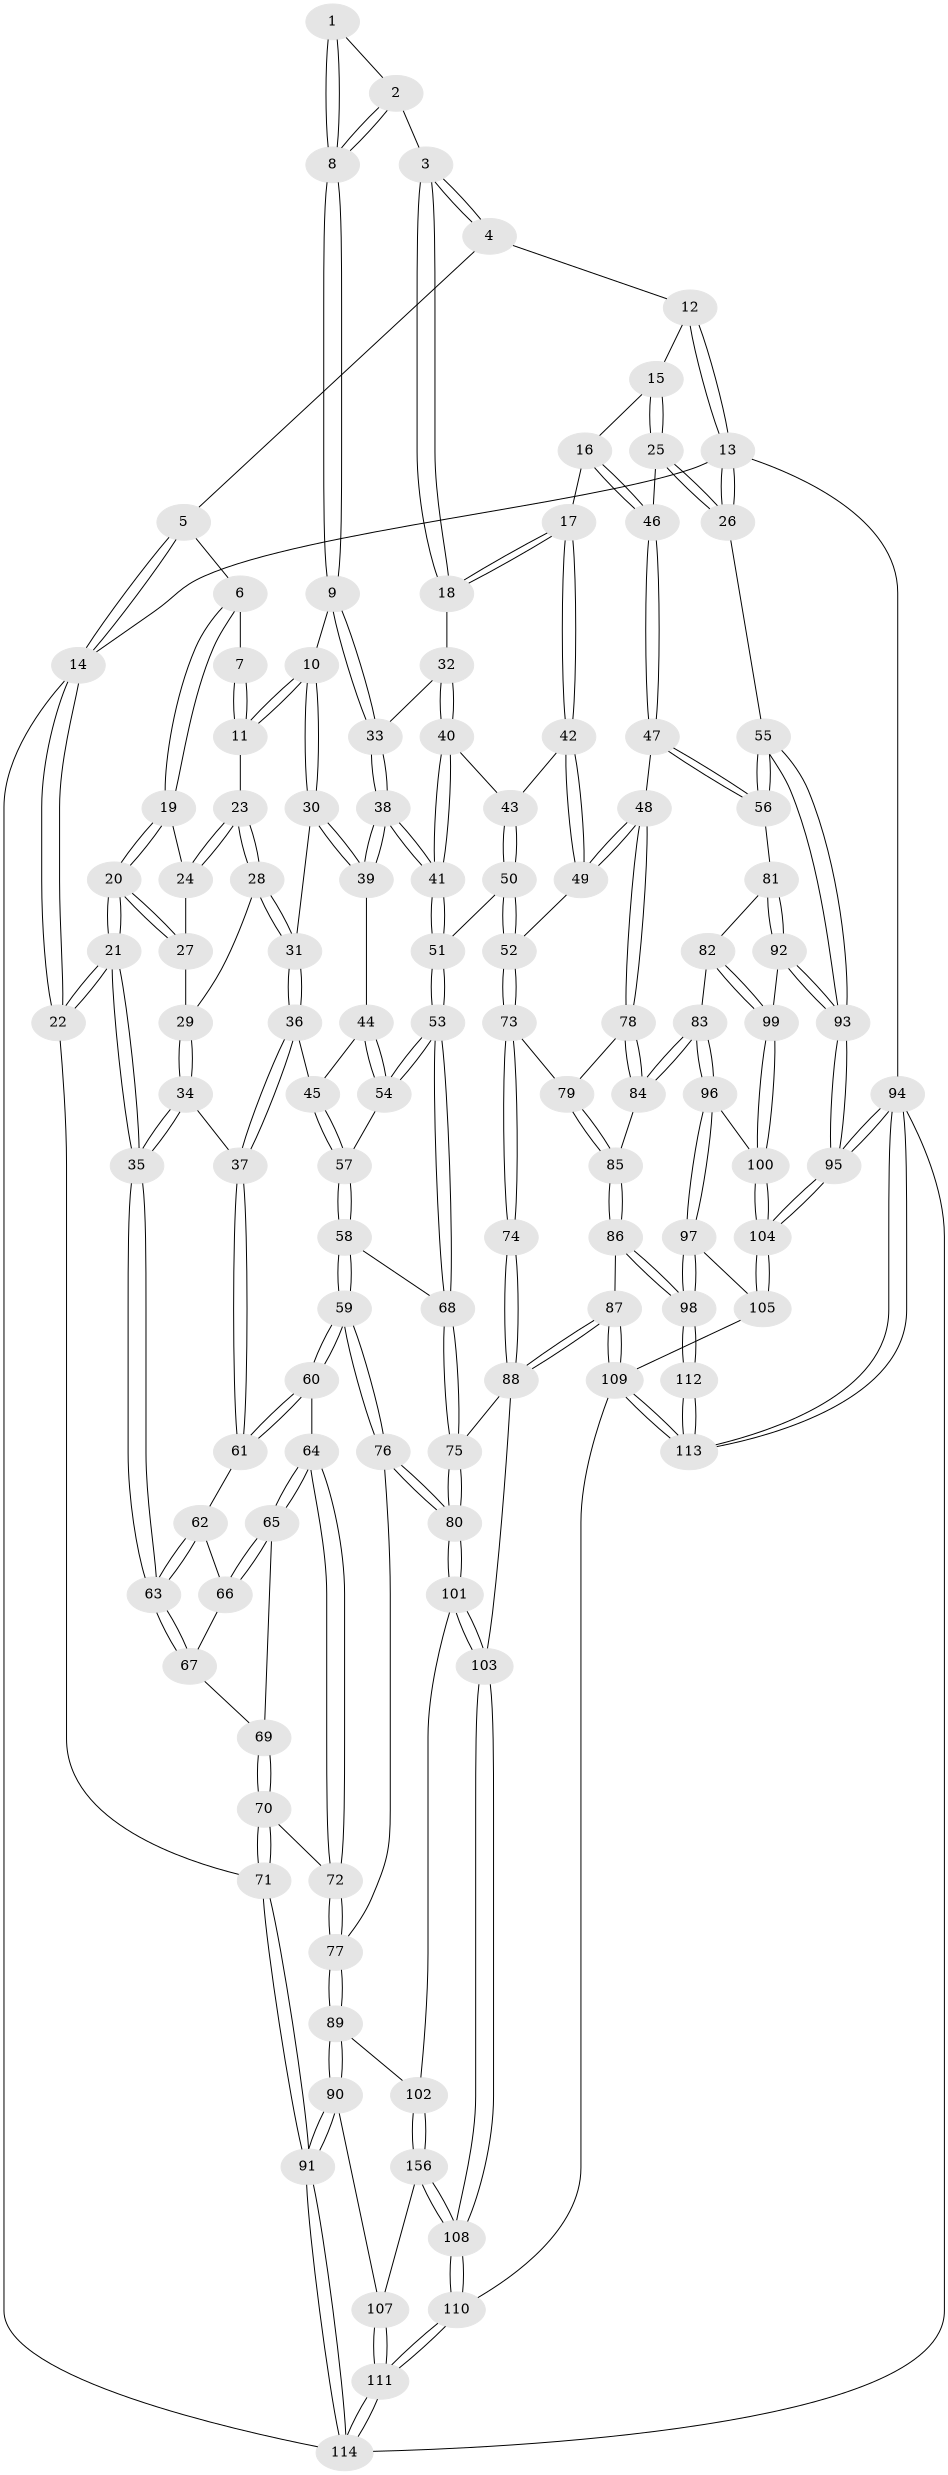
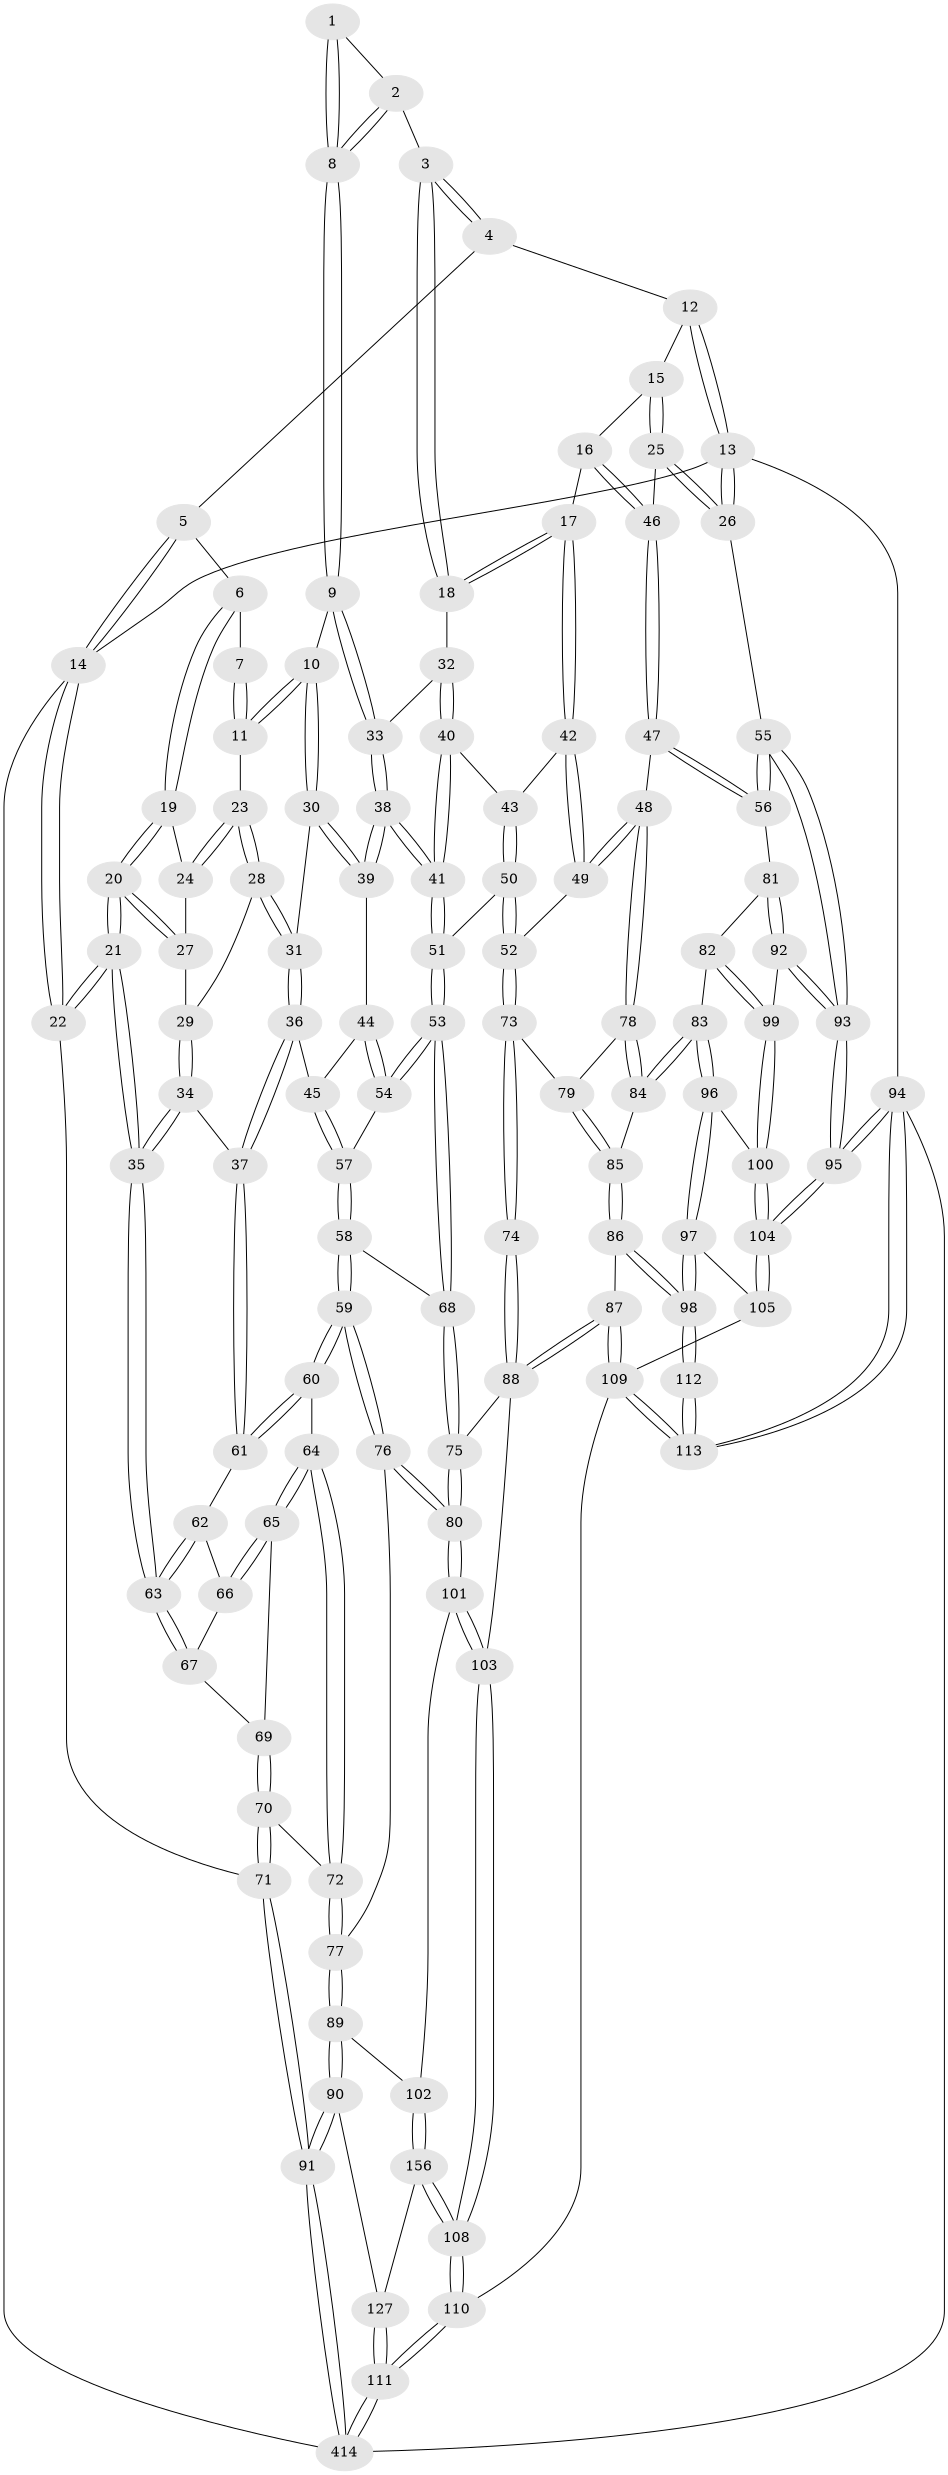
(380, 2310) -> (380, 2310)
(345, 2453) -> (345, 2453)
